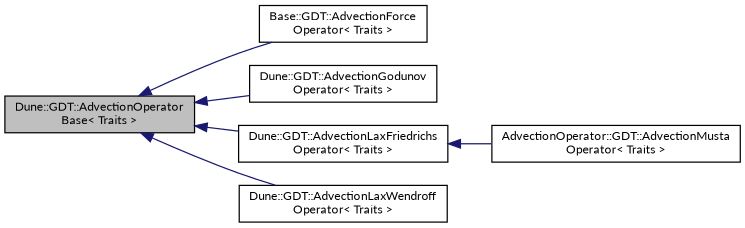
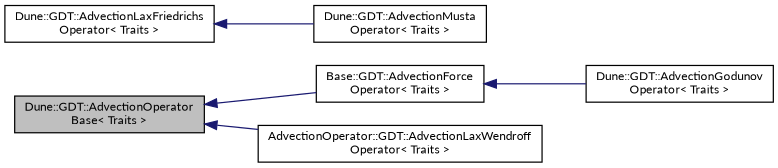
(228, 98) -> (541, 84)
(223, 129) -> none
(616, 144) -> (400, 24)
(343, 204) -> (400, 144)
